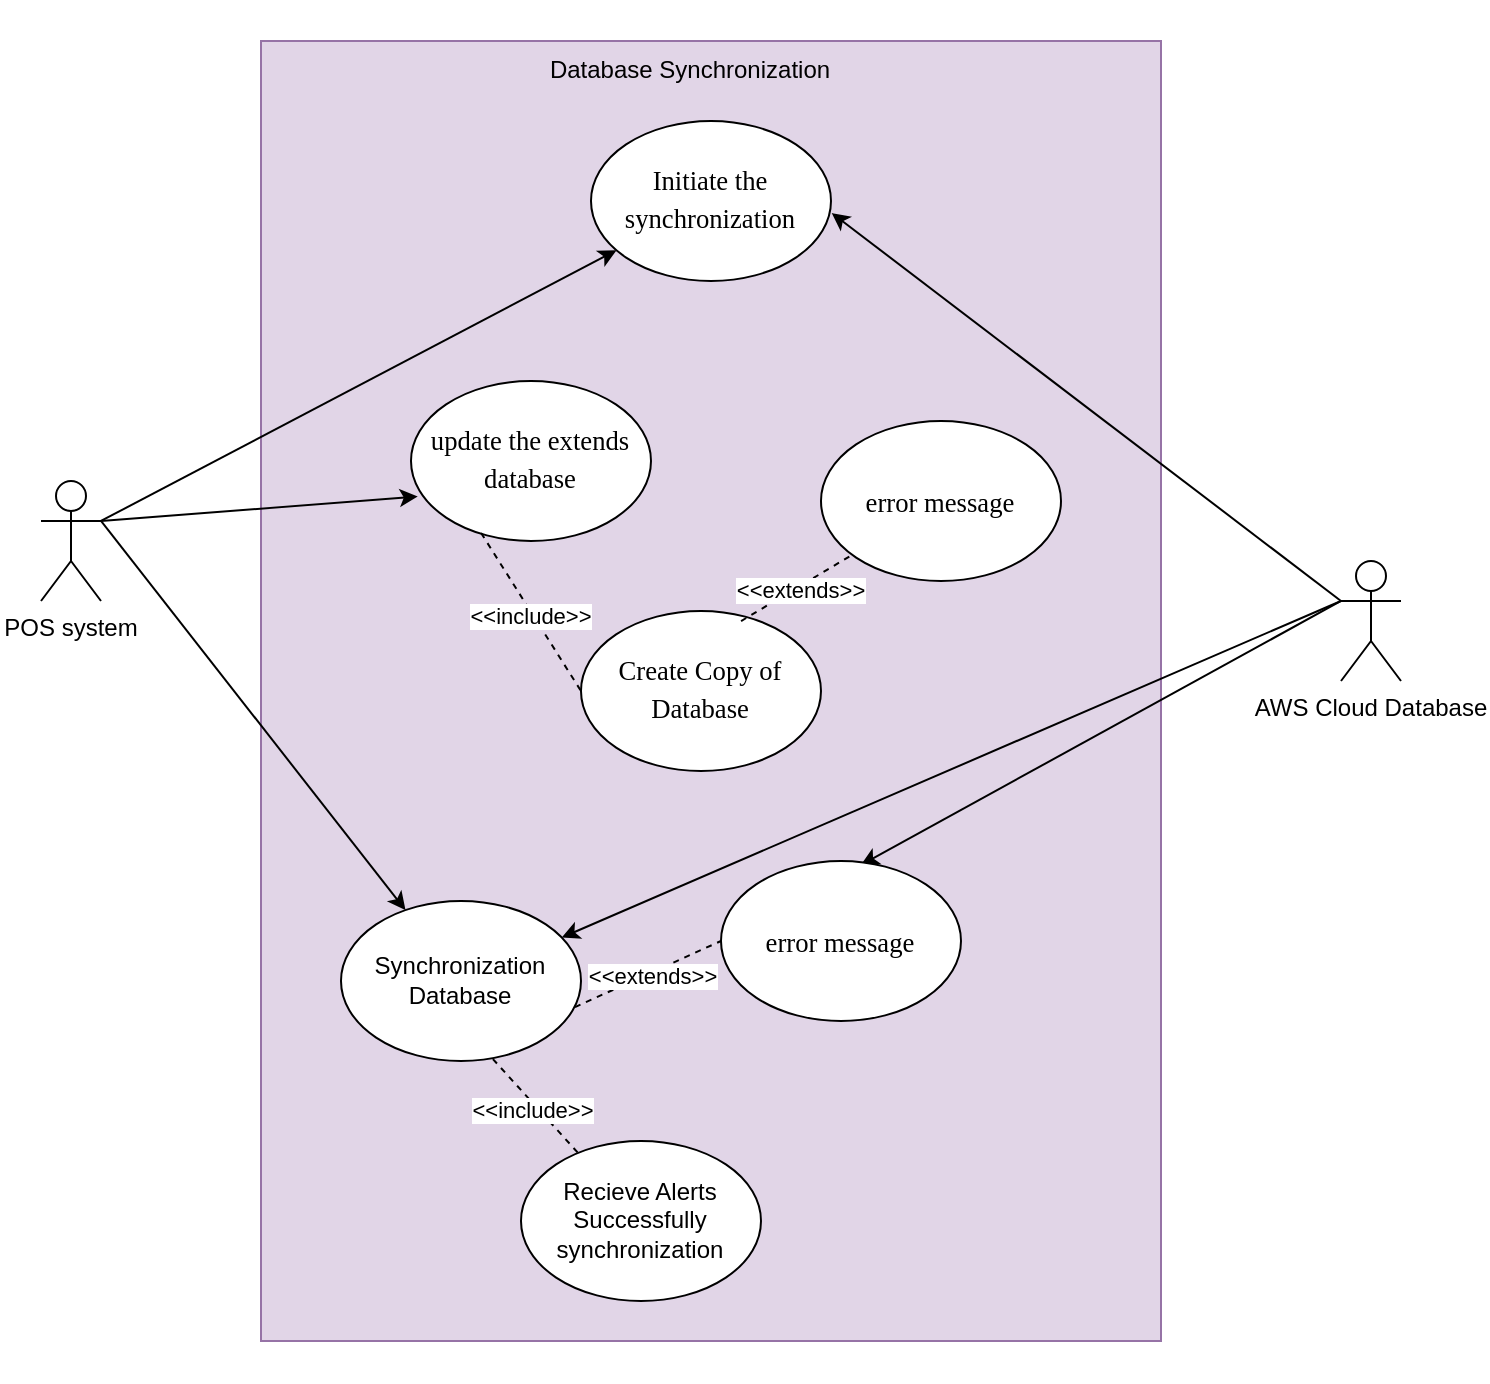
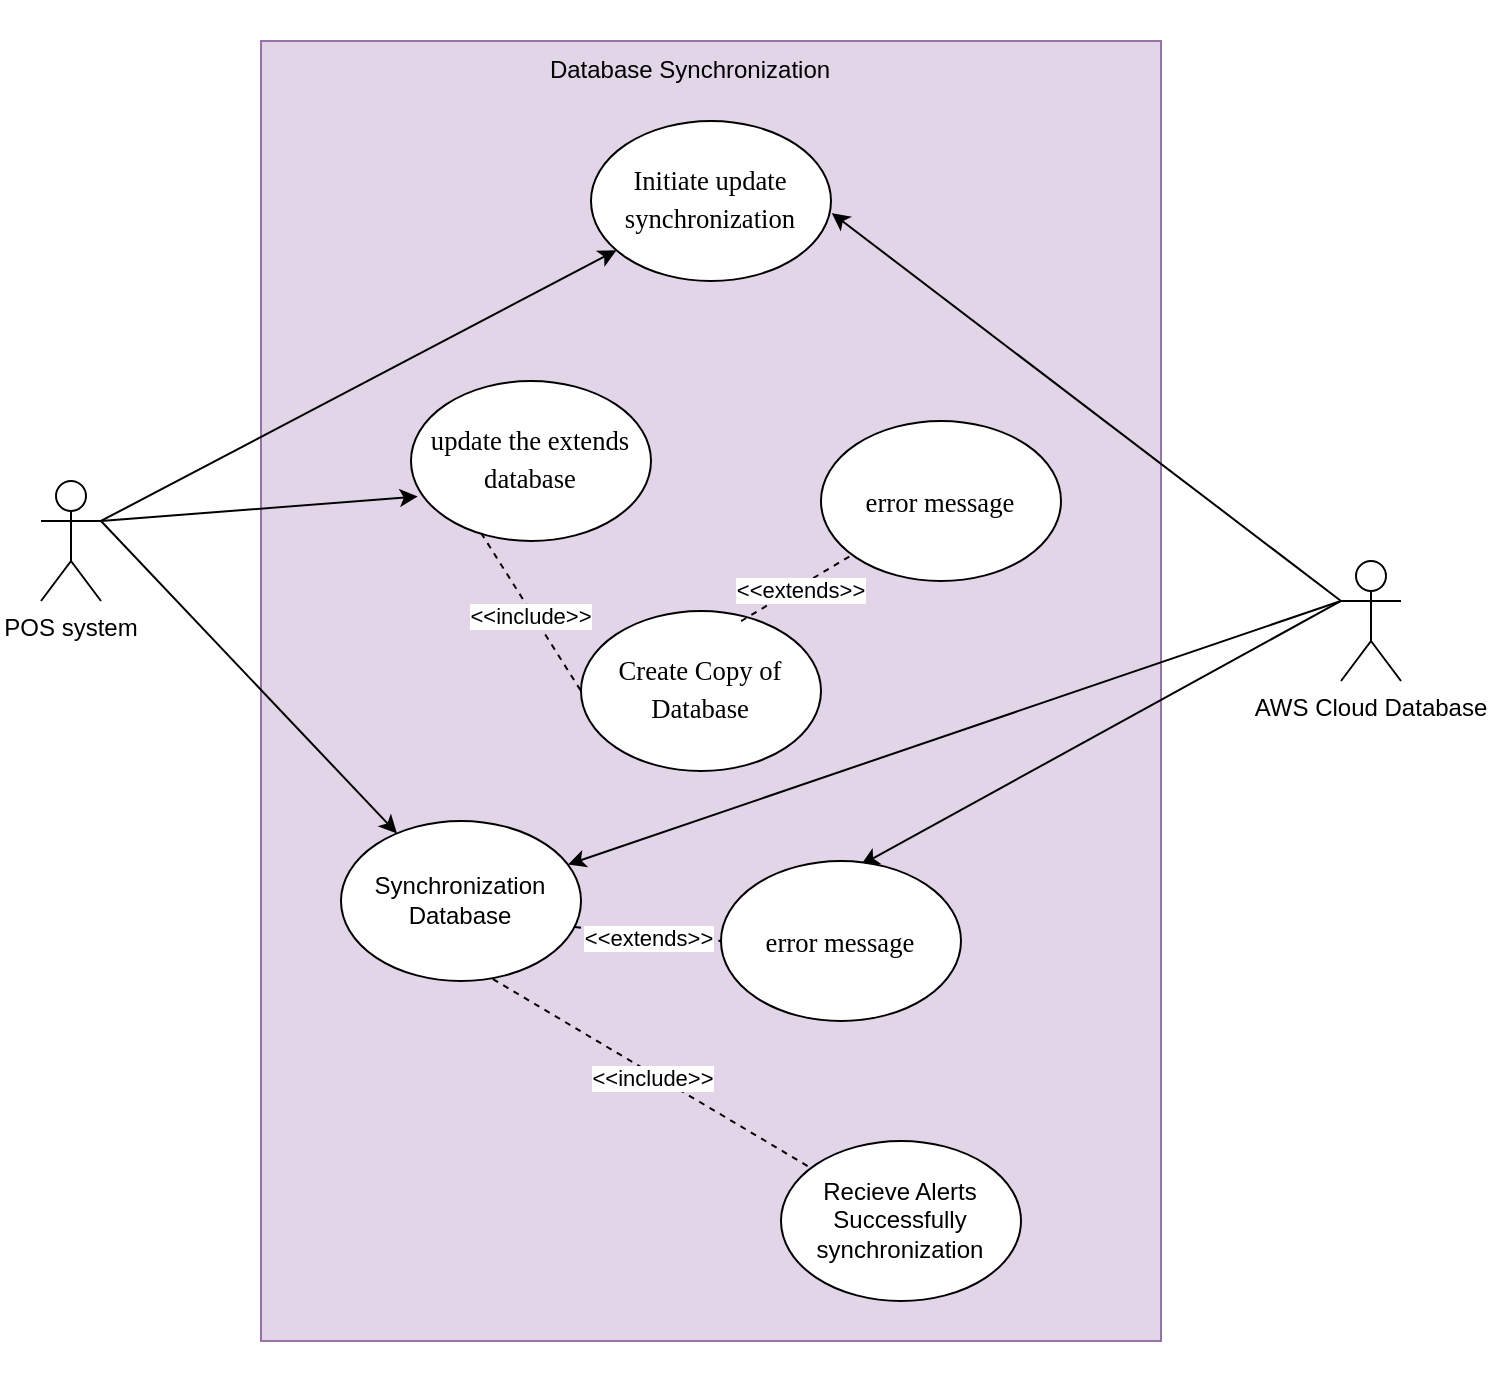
(711, 201) -> (711, 201)
(461, 981) -> (461, 901)
(641, 1221) -> (901, 1221)
